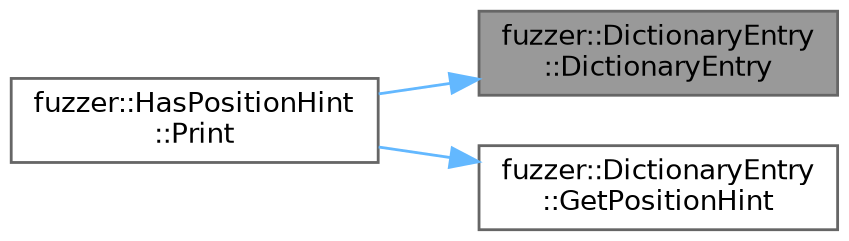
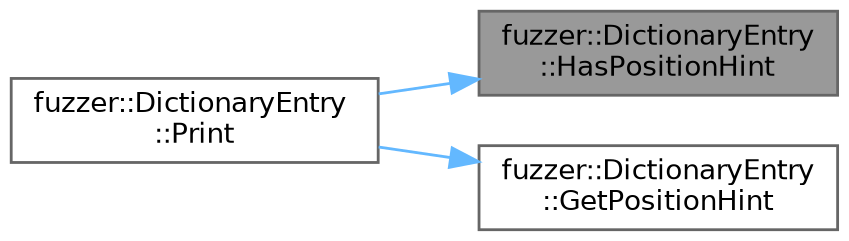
(658, 53) -> (658, 53)
(195, 120) -> (195, 120)
